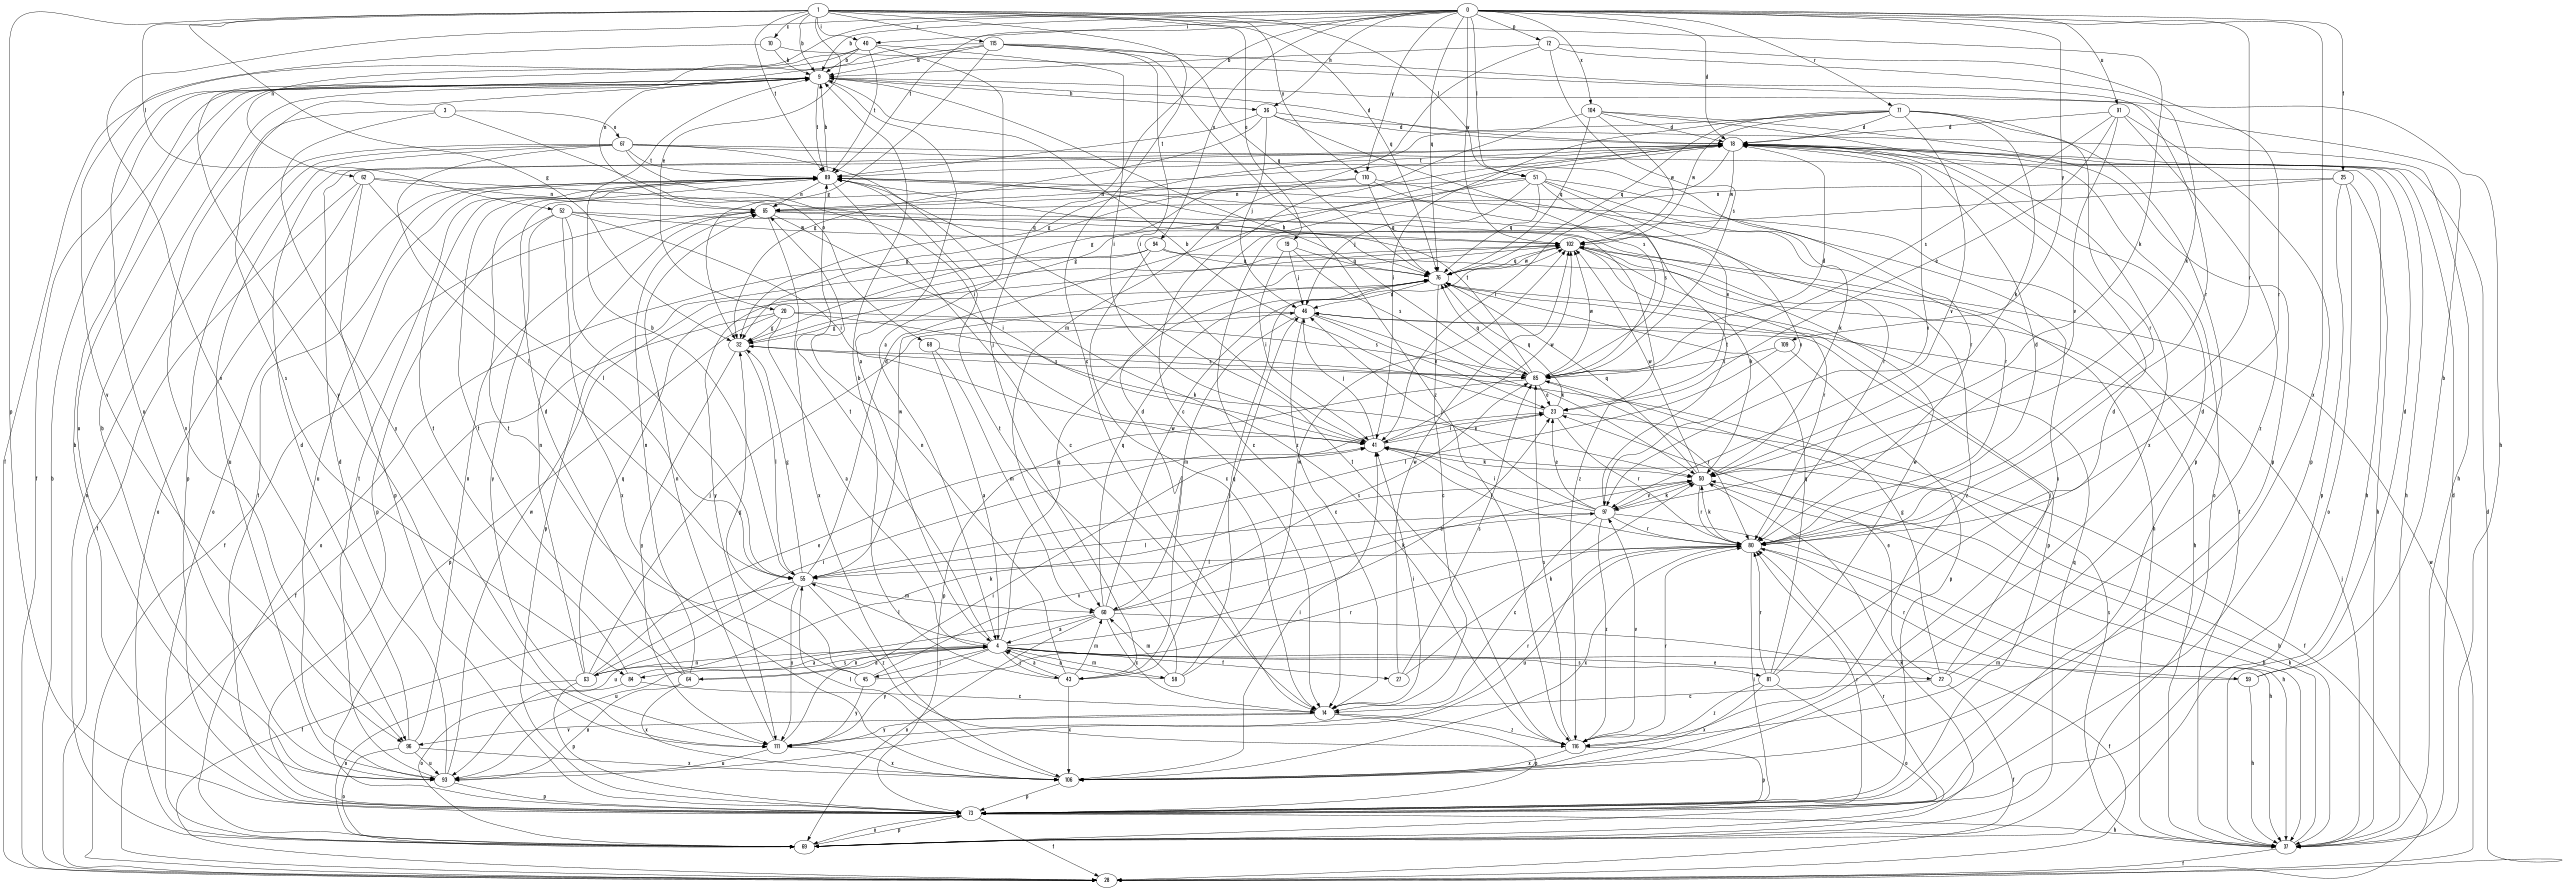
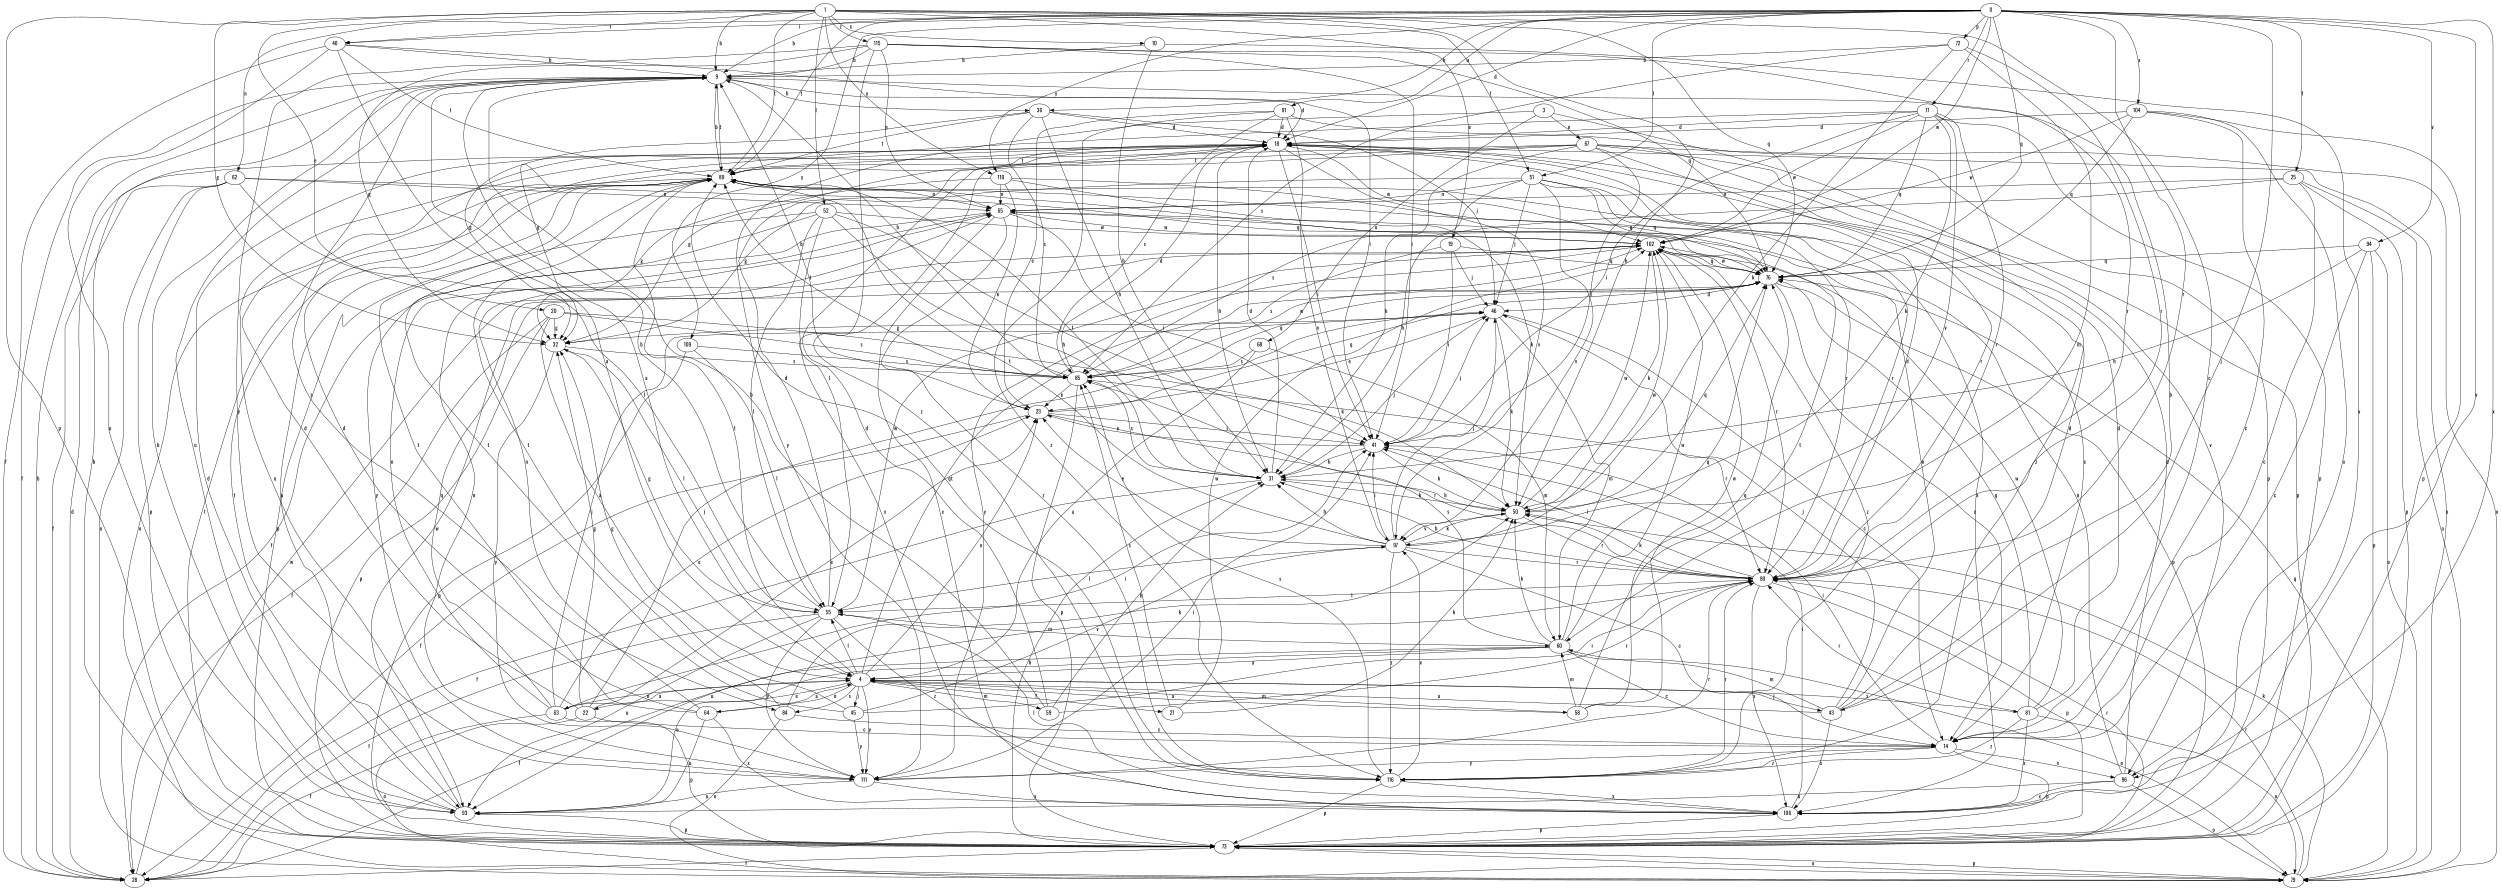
(1485, 390) -> (1605, 460)
(1754, 680) -> (2068, 713)
(804, 847) -> (2293, 881)
